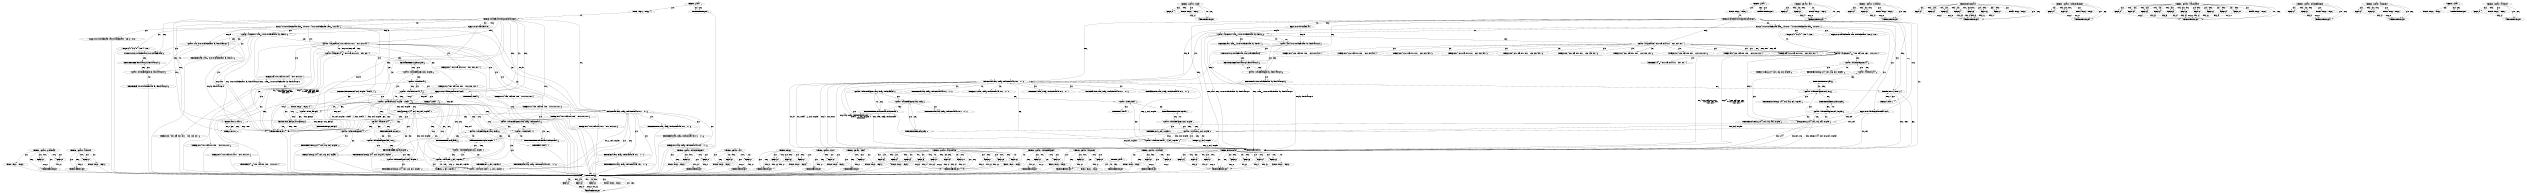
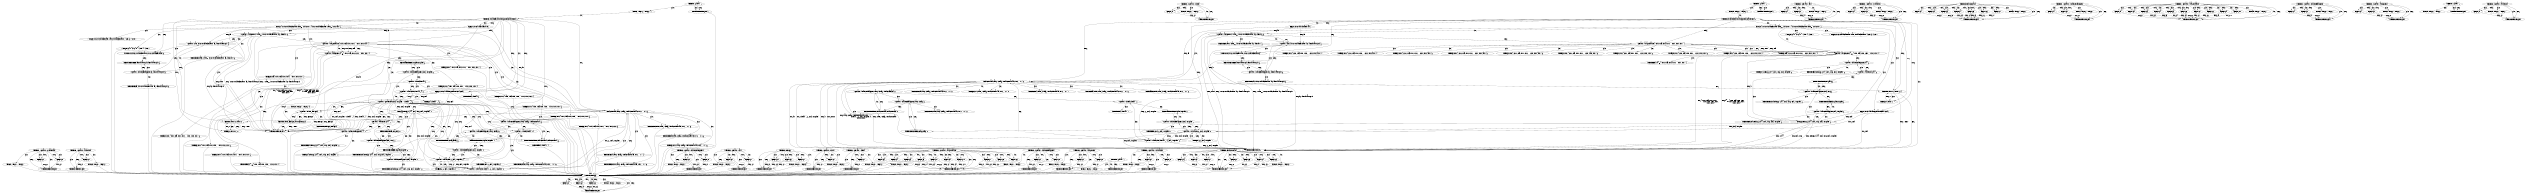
(356, 92) -> none
(428, 96) -> (416, 99)
(326, 106) -> none
none -> (328, 119)
